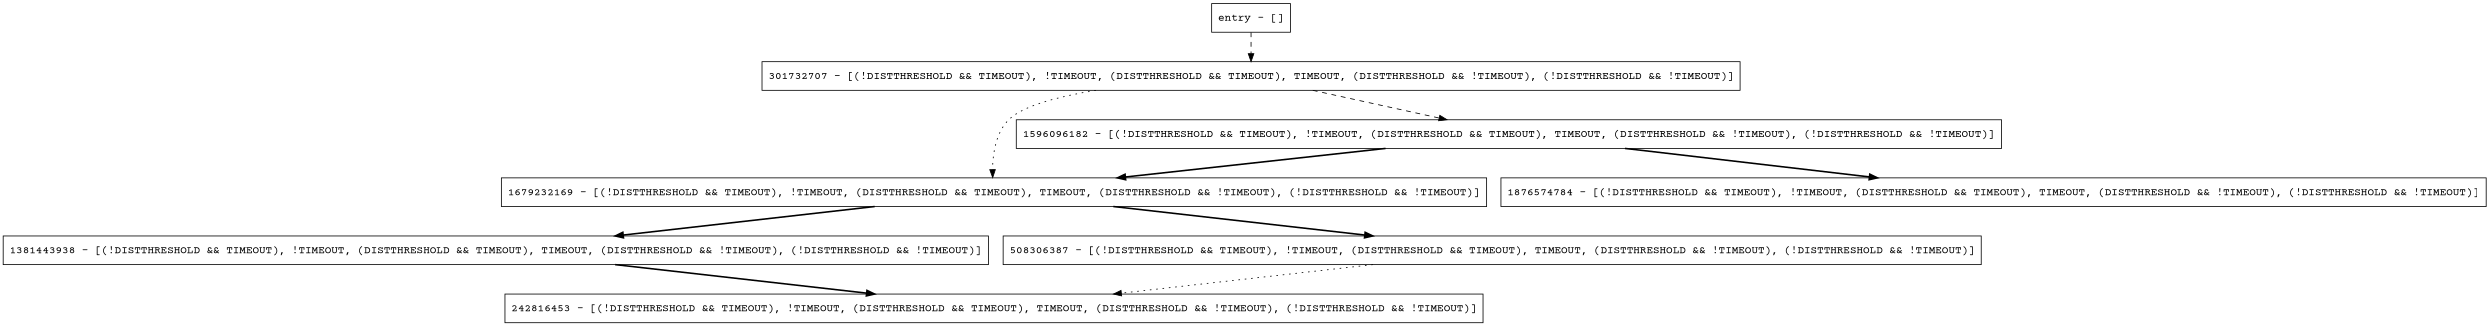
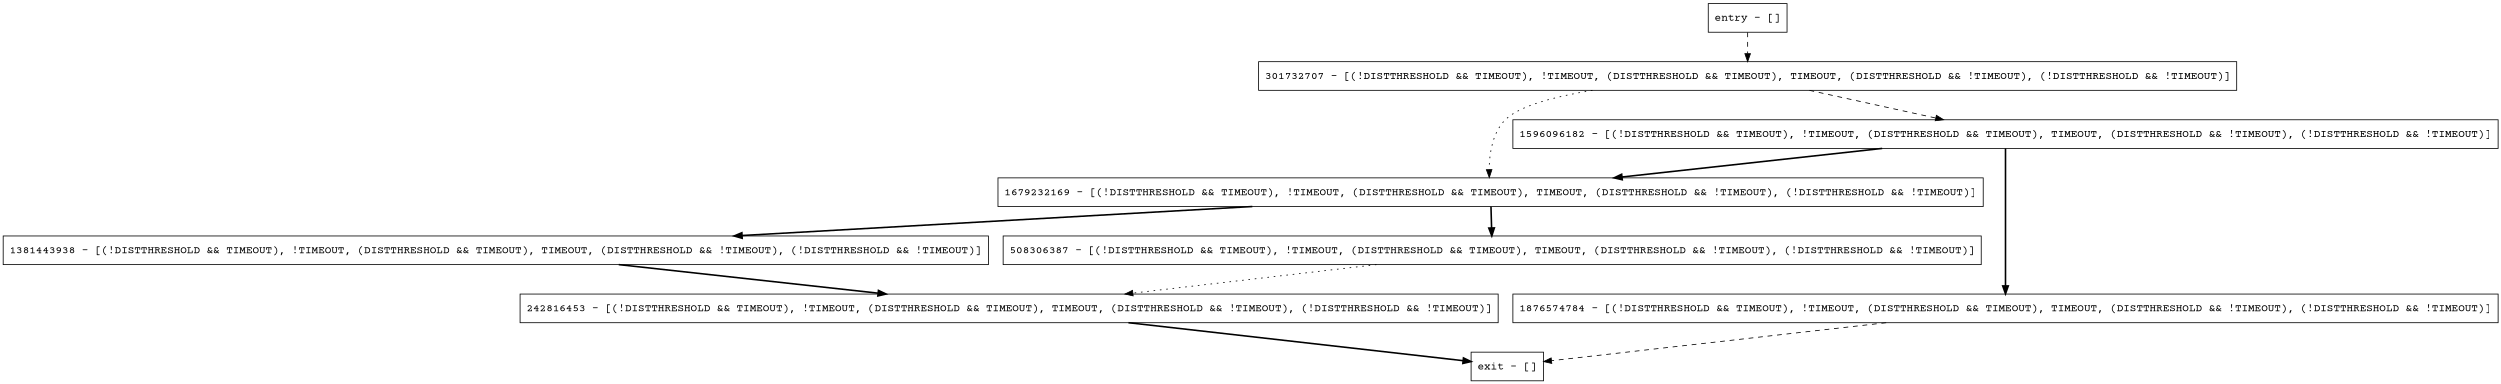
none -> (1507, 366)
